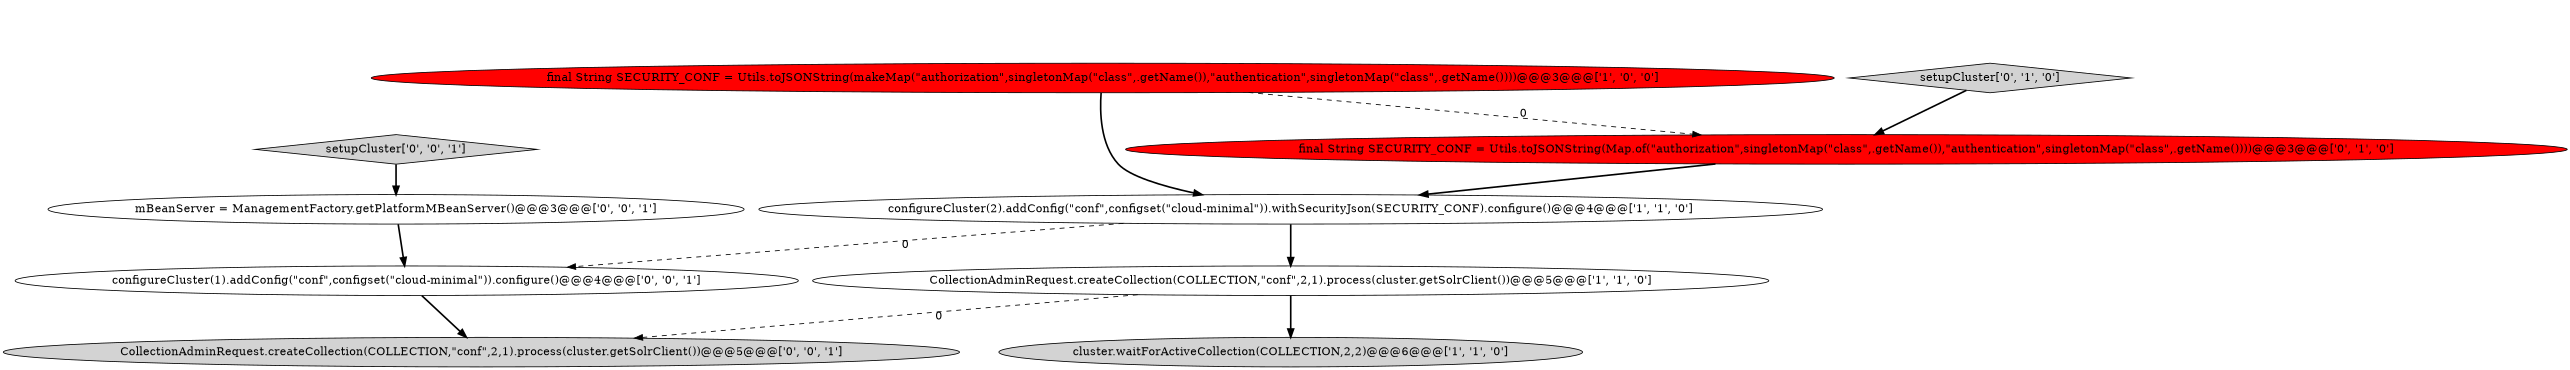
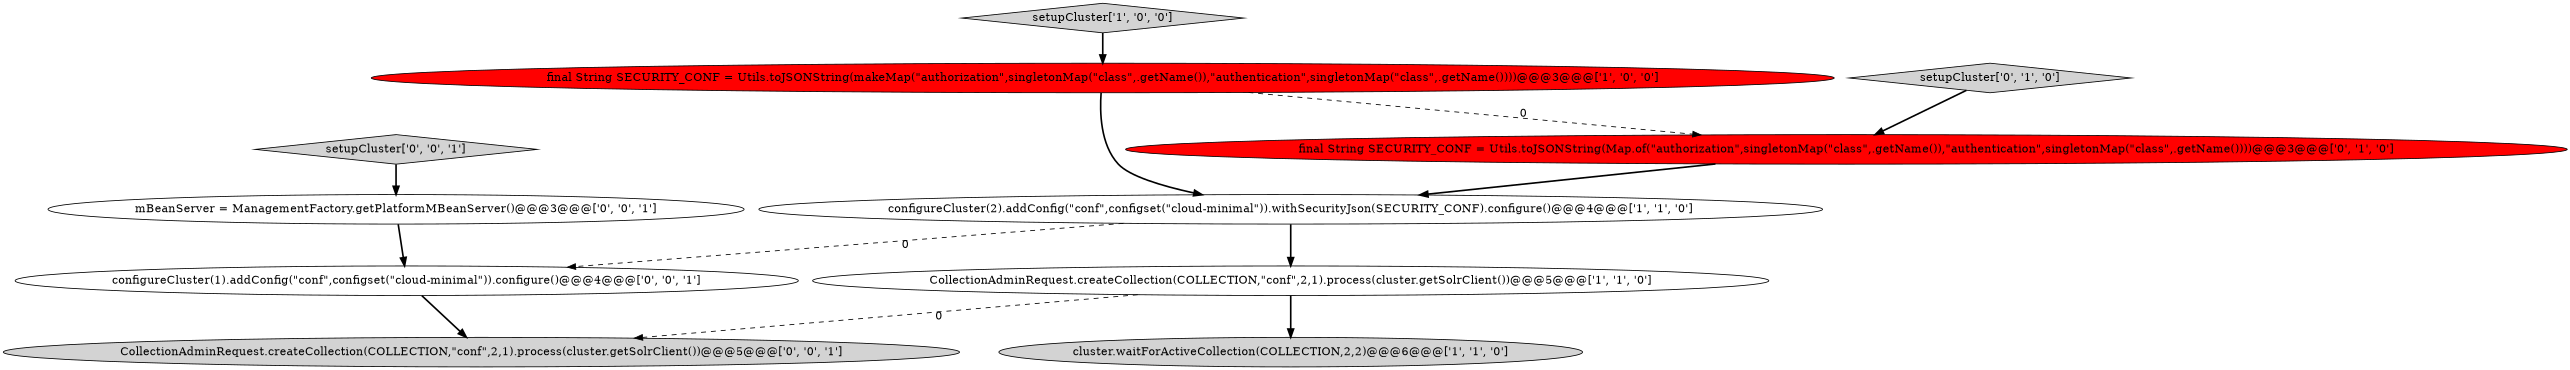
none -> (1103, 18)
